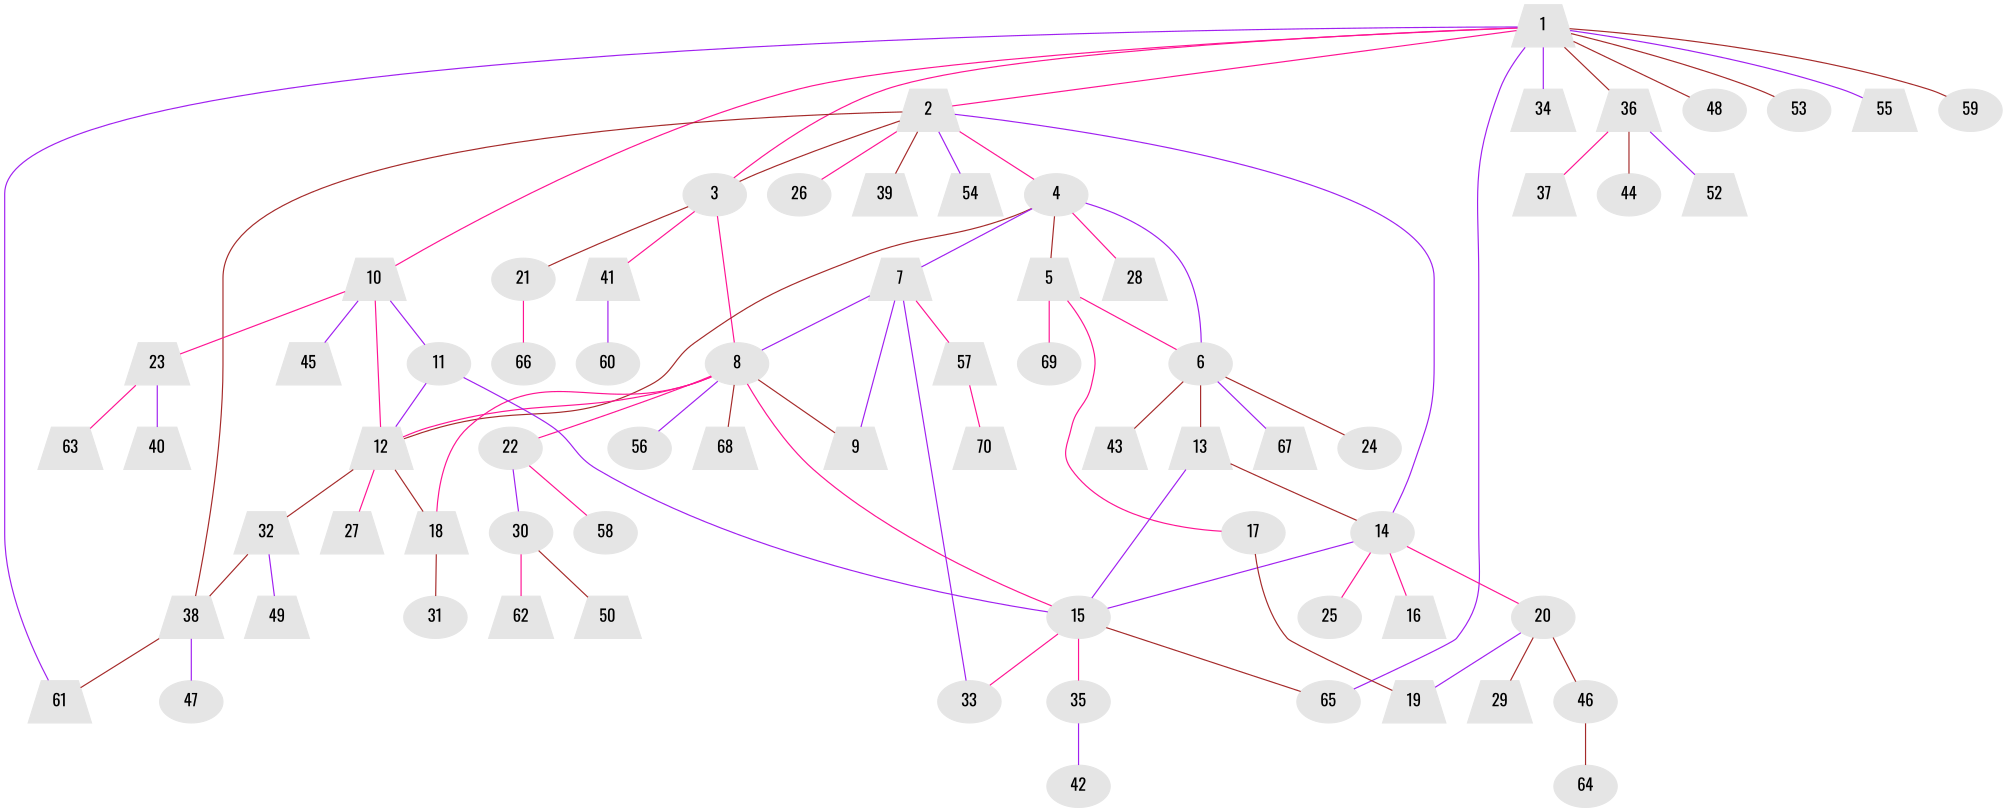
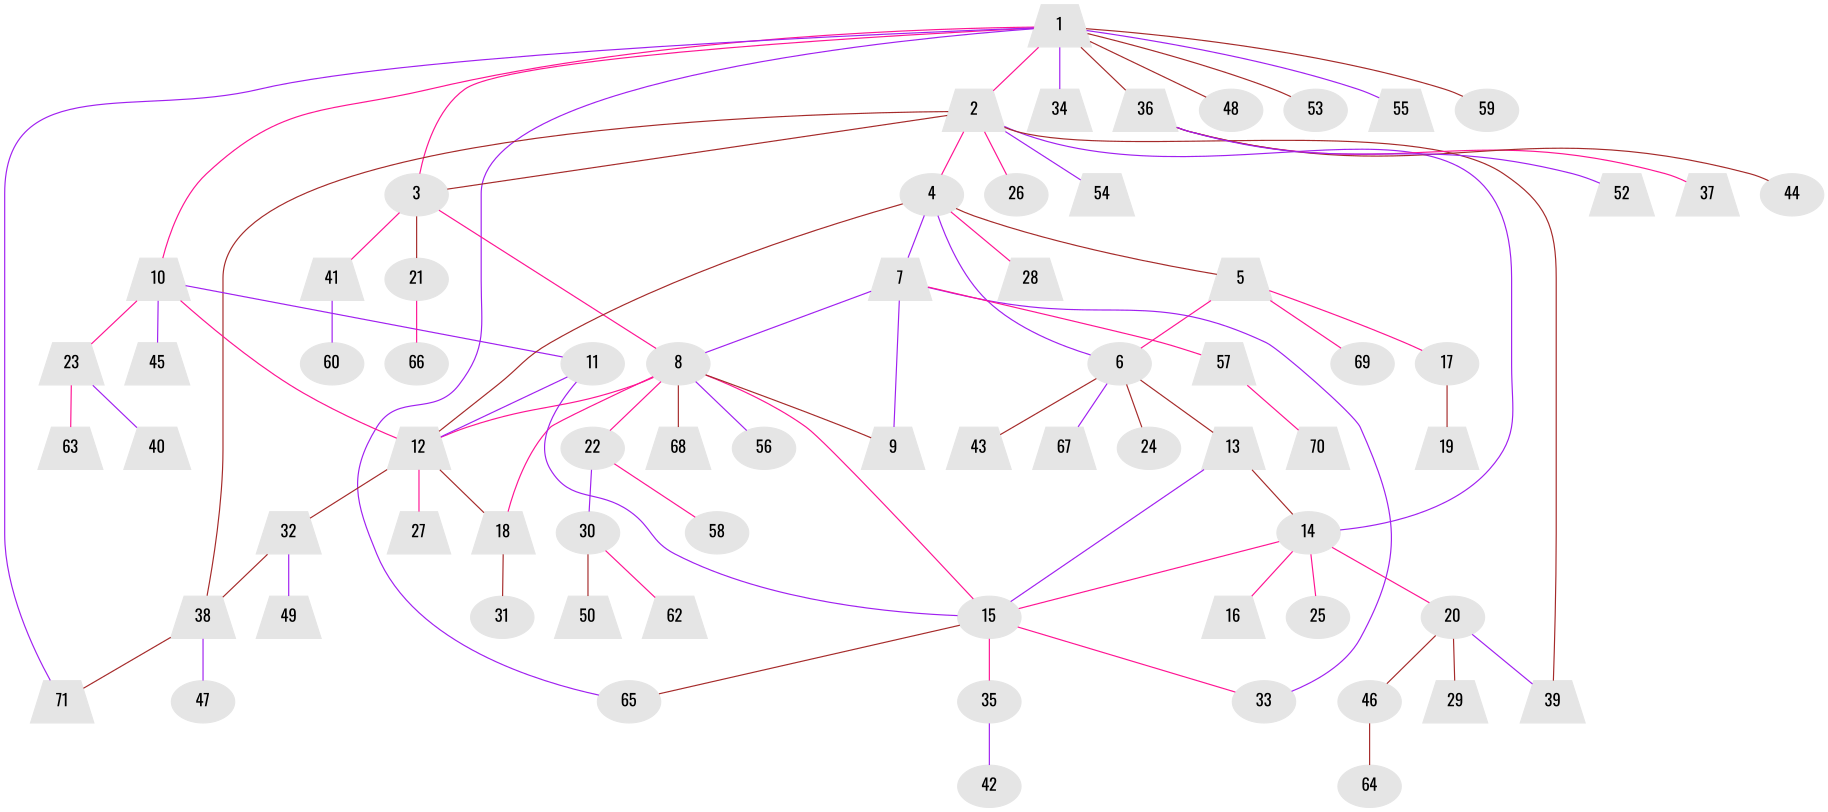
(1231, 575) -> (1149, 575)
(1478, 660) -> (1502, 659)
(60, 702) -> (62, 702)
